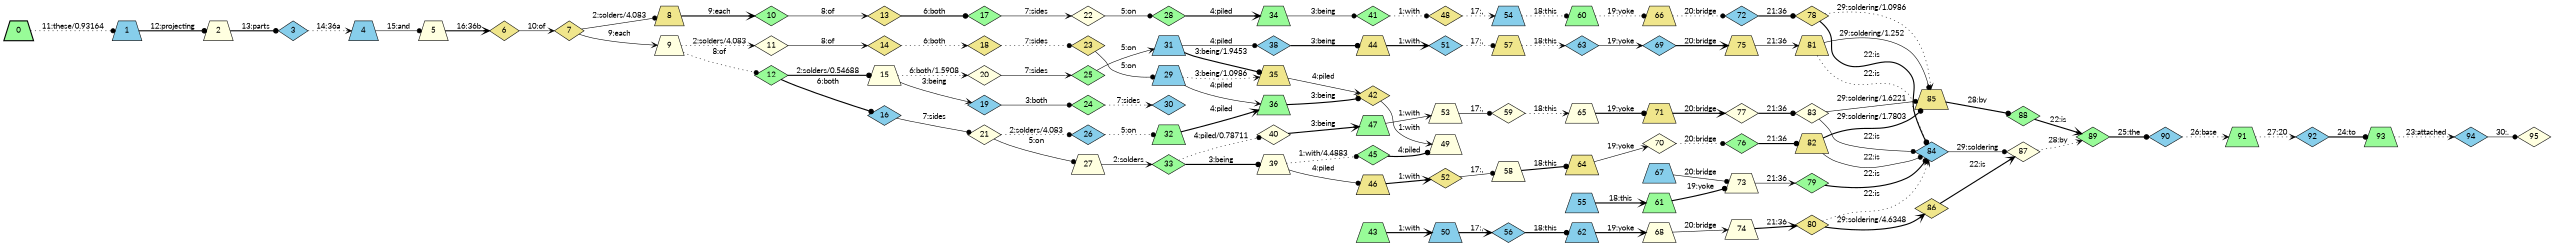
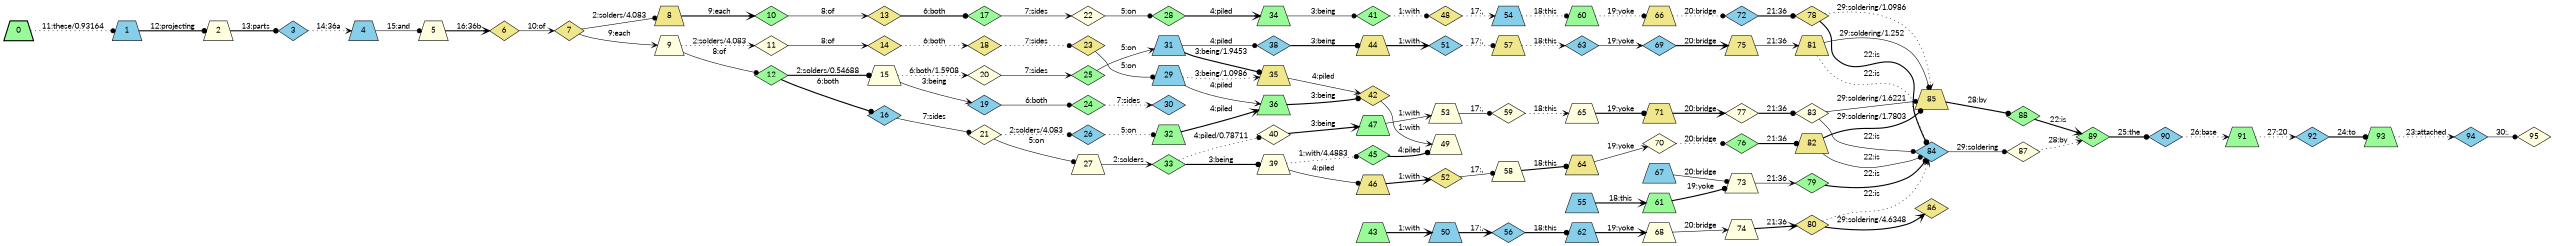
(718, 64) -> (718, 64)
(1036, 101) -> (1036, 101)
(1975, 182) -> none
